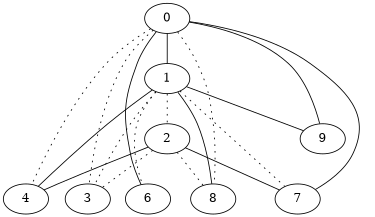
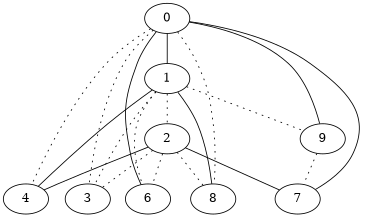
(245, 109) -> (245, 109)
(232, 139) -> (310, 169)
none -> (158, 169)
